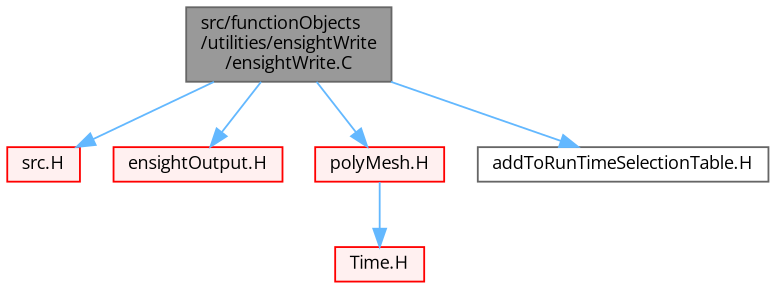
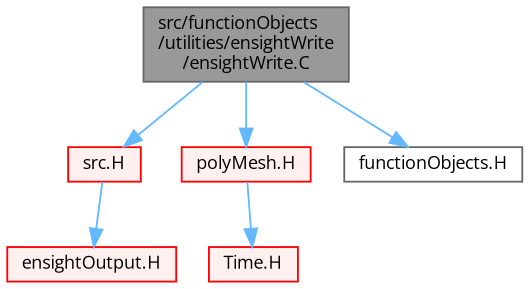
(241, 107) -> (99, 205)
(623, 164) -> (433, 164)
